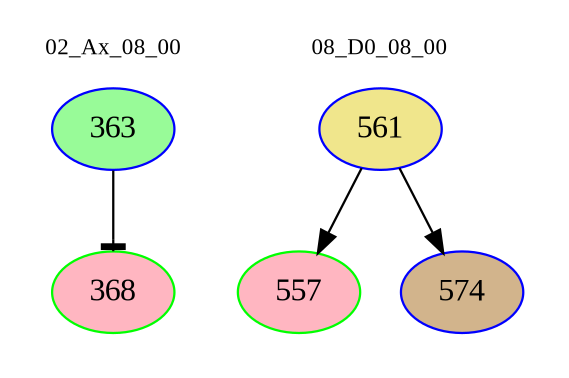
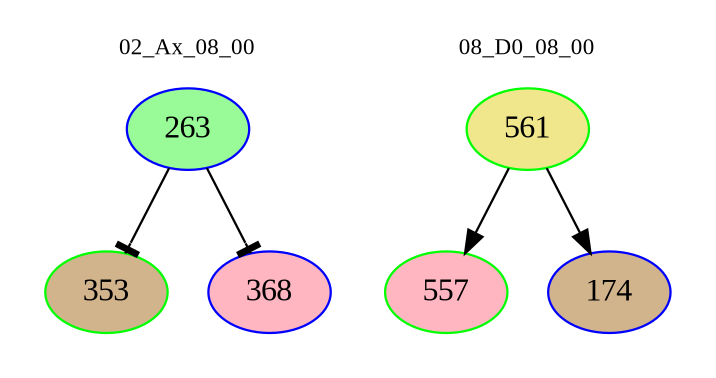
(113, 129) -> (188, 129)
(381, 129) -> (528, 129)
none -> (106, 292)
(113, 292) -> (270, 292)
(462, 292) -> (609, 292)
